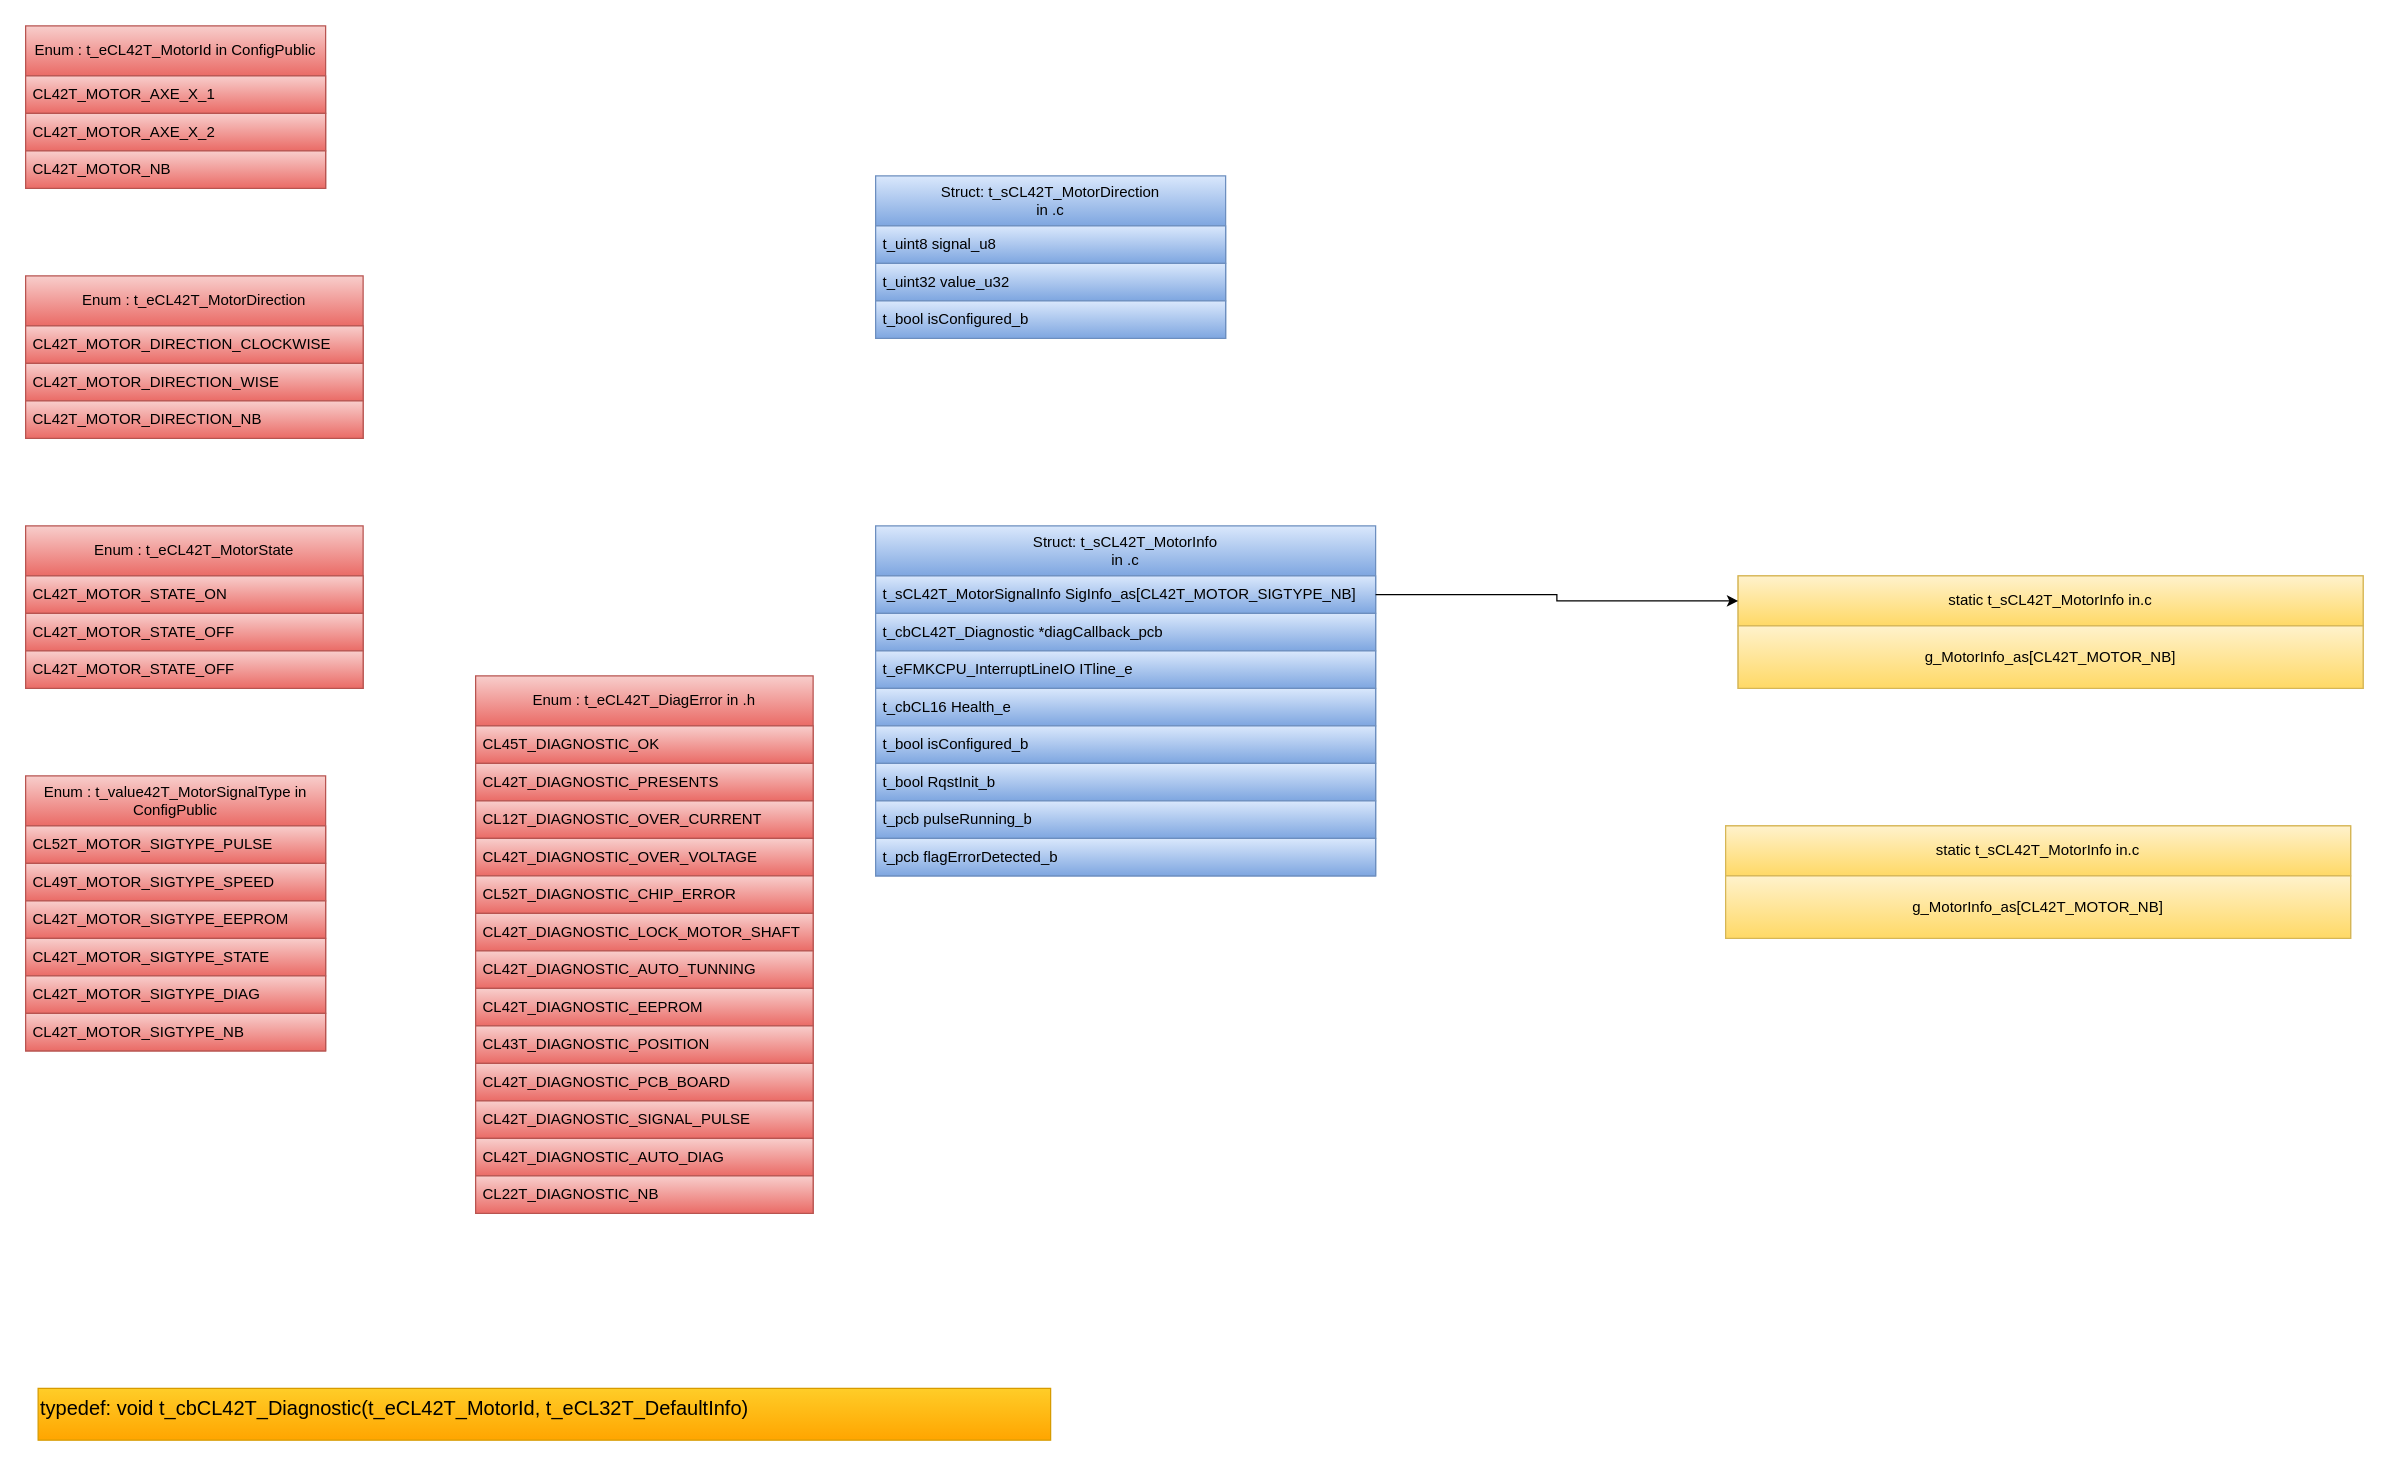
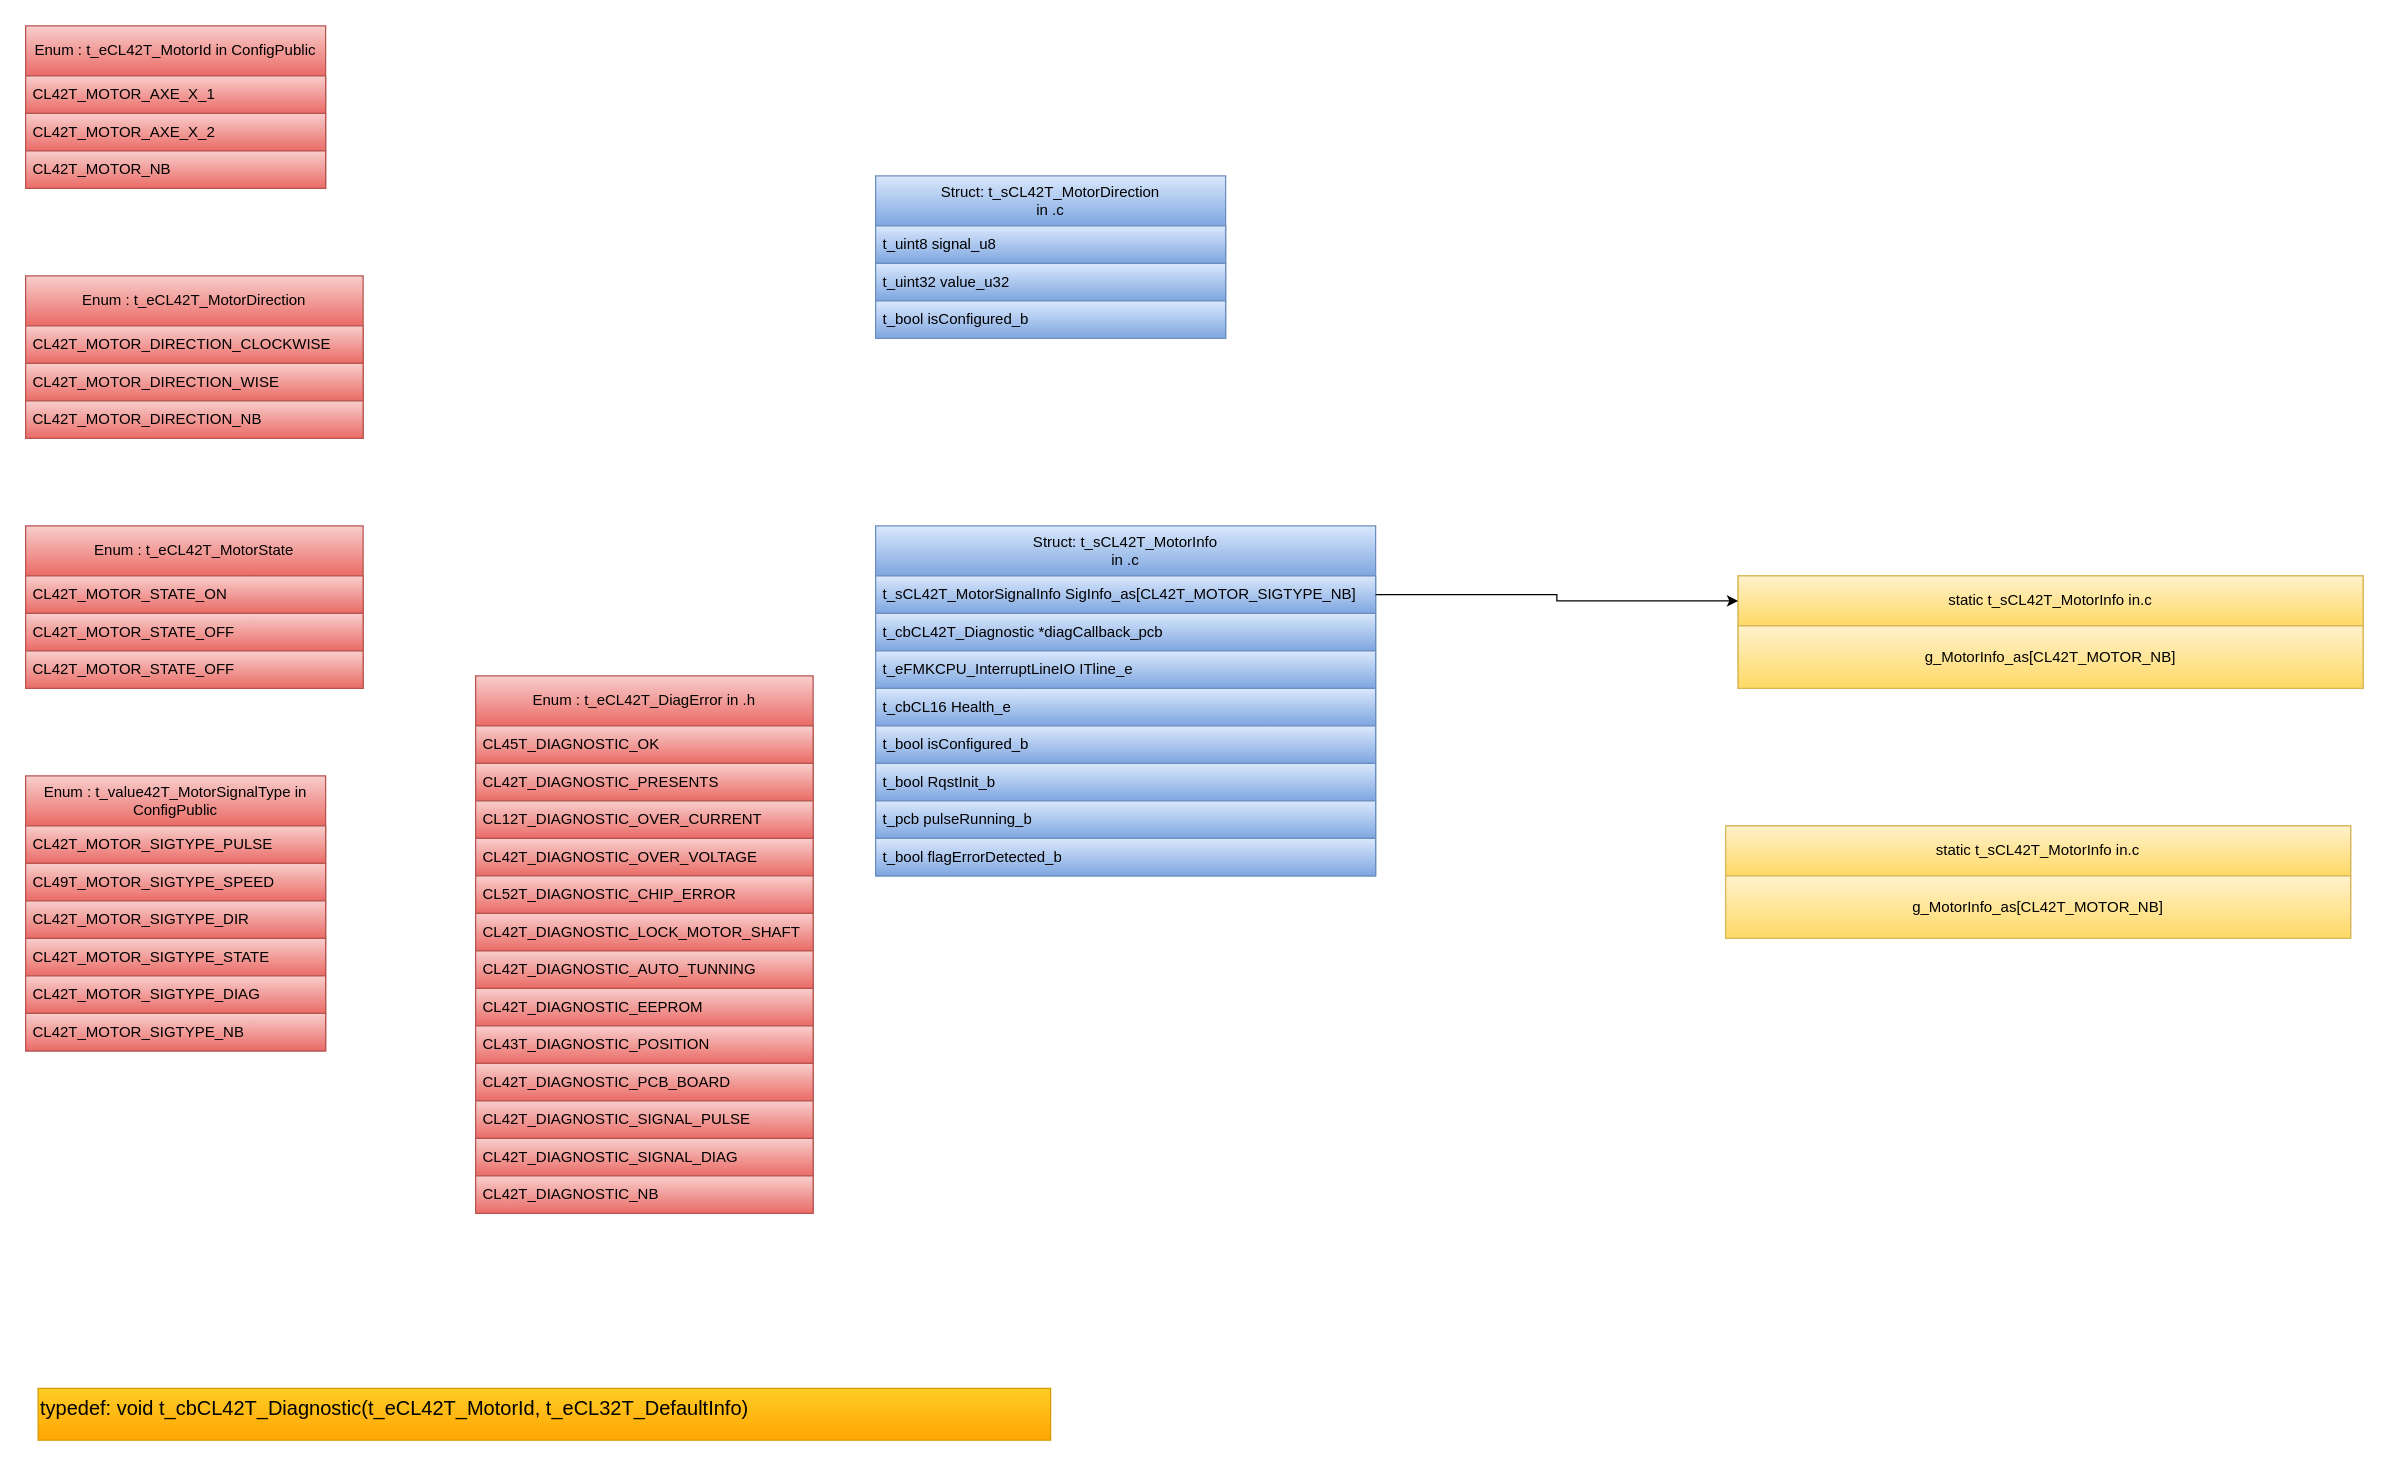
(138, 844) -> (138, 844)
(984, 857) -> (986, 857)
(142, 919) -> (130, 919)
(592, 1157) -> (601, 1157)
(563, 1194) -> (563, 1194)
